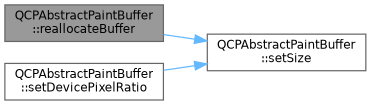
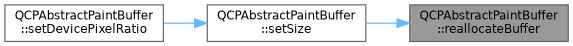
(179, 37) -> (381, 23)
